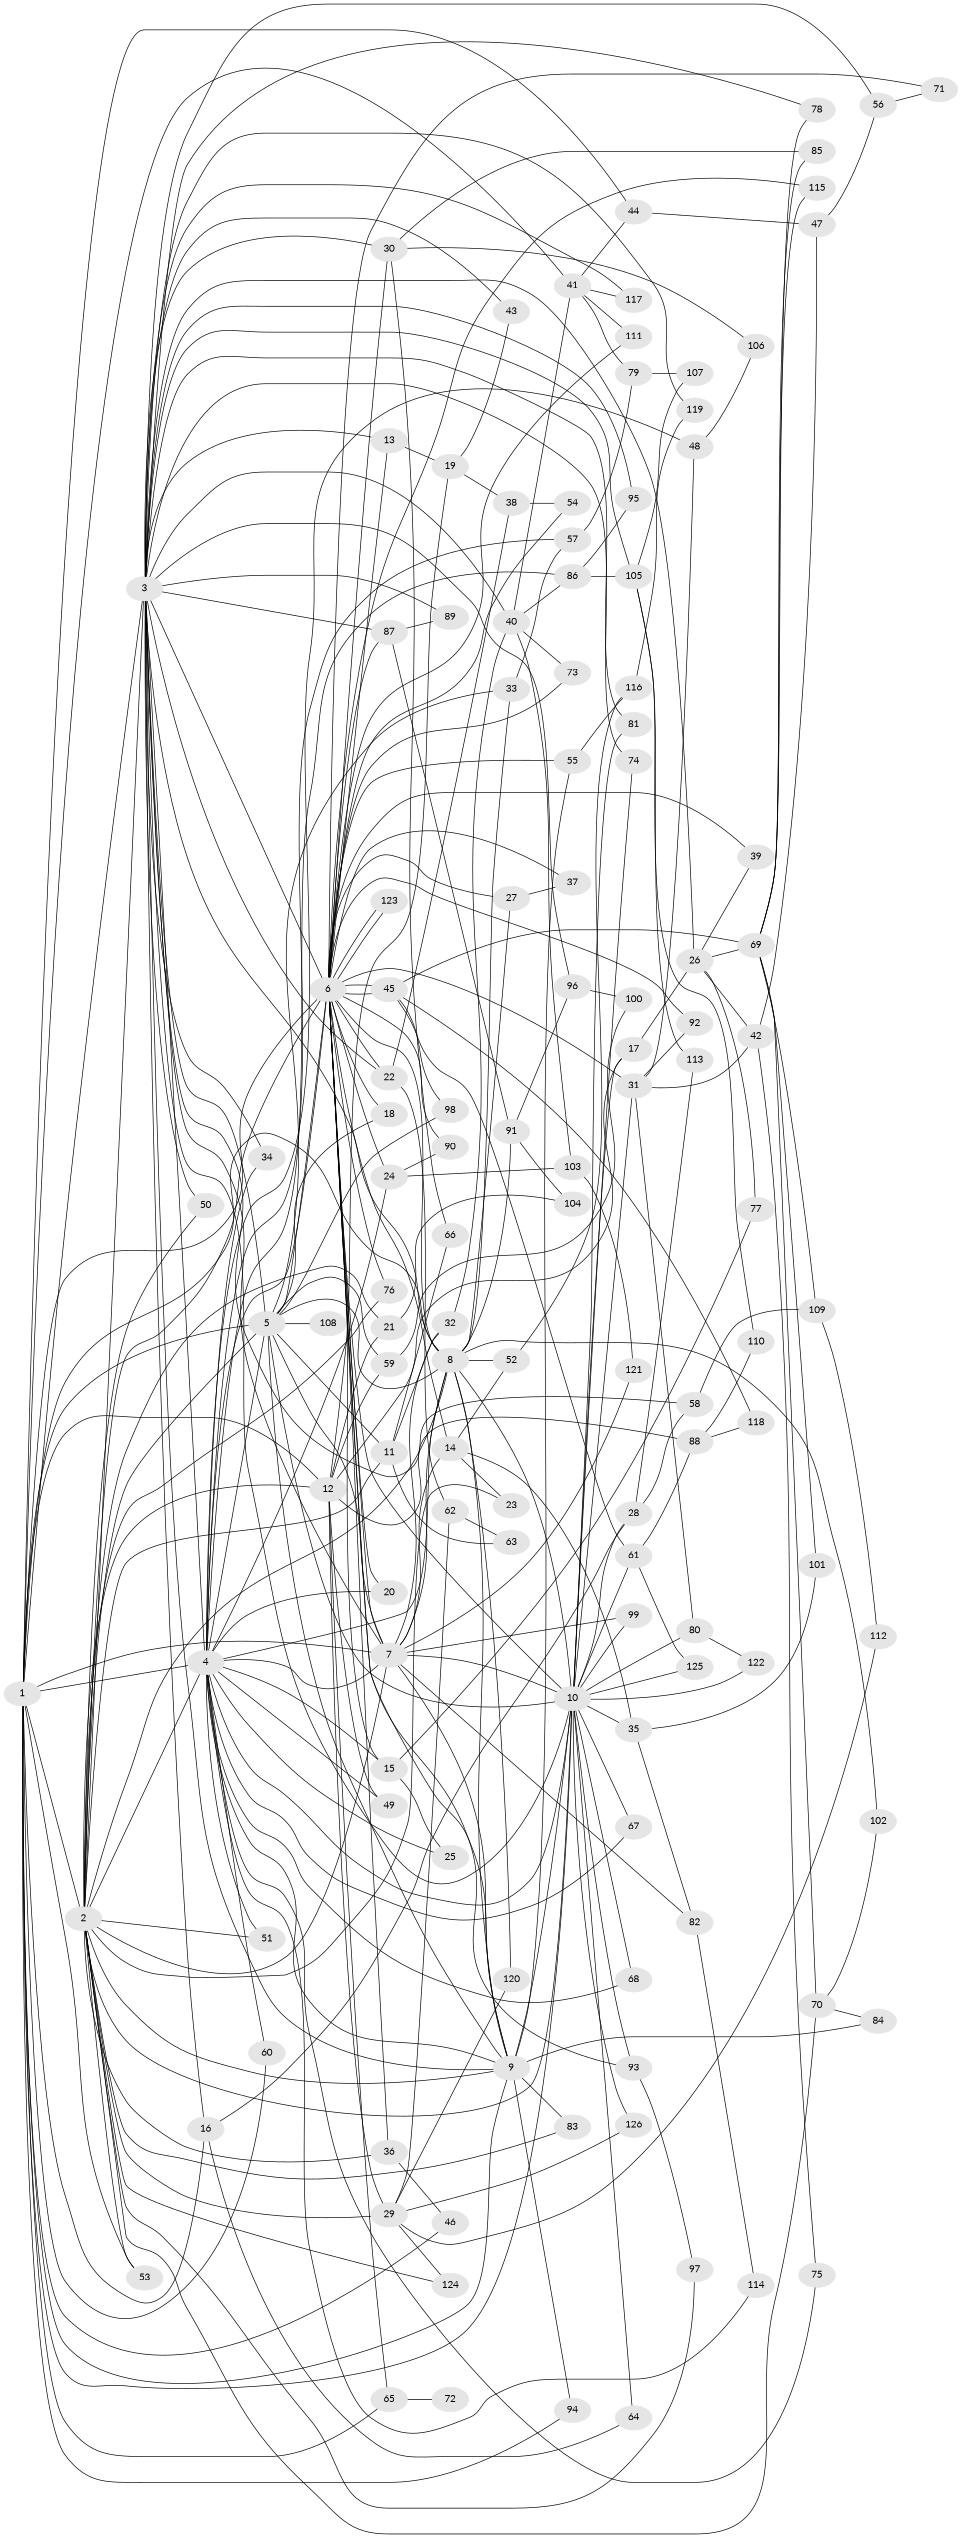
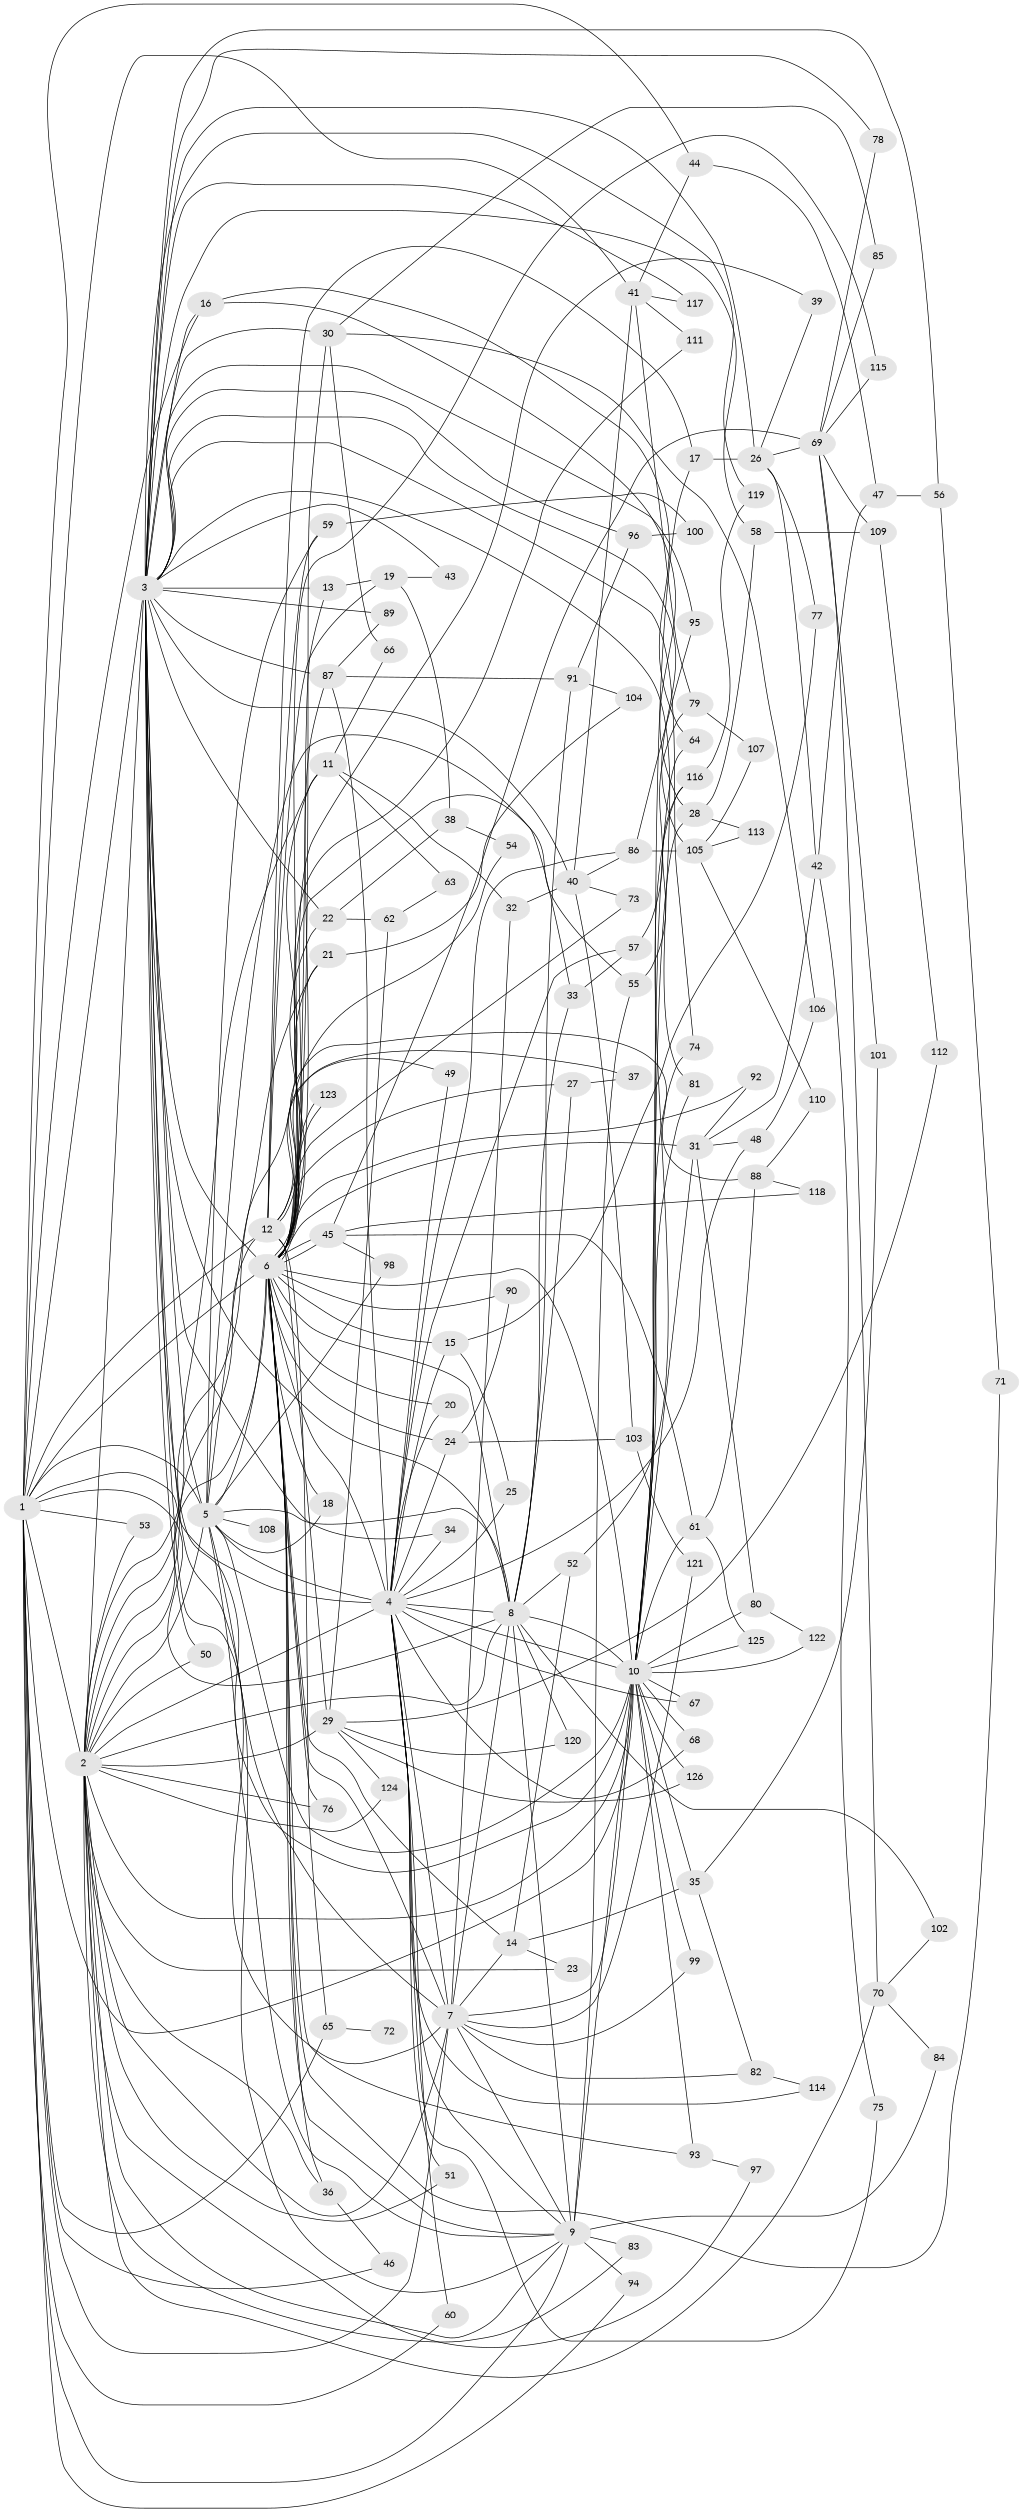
(178, 1178) -> (367, 1138)
